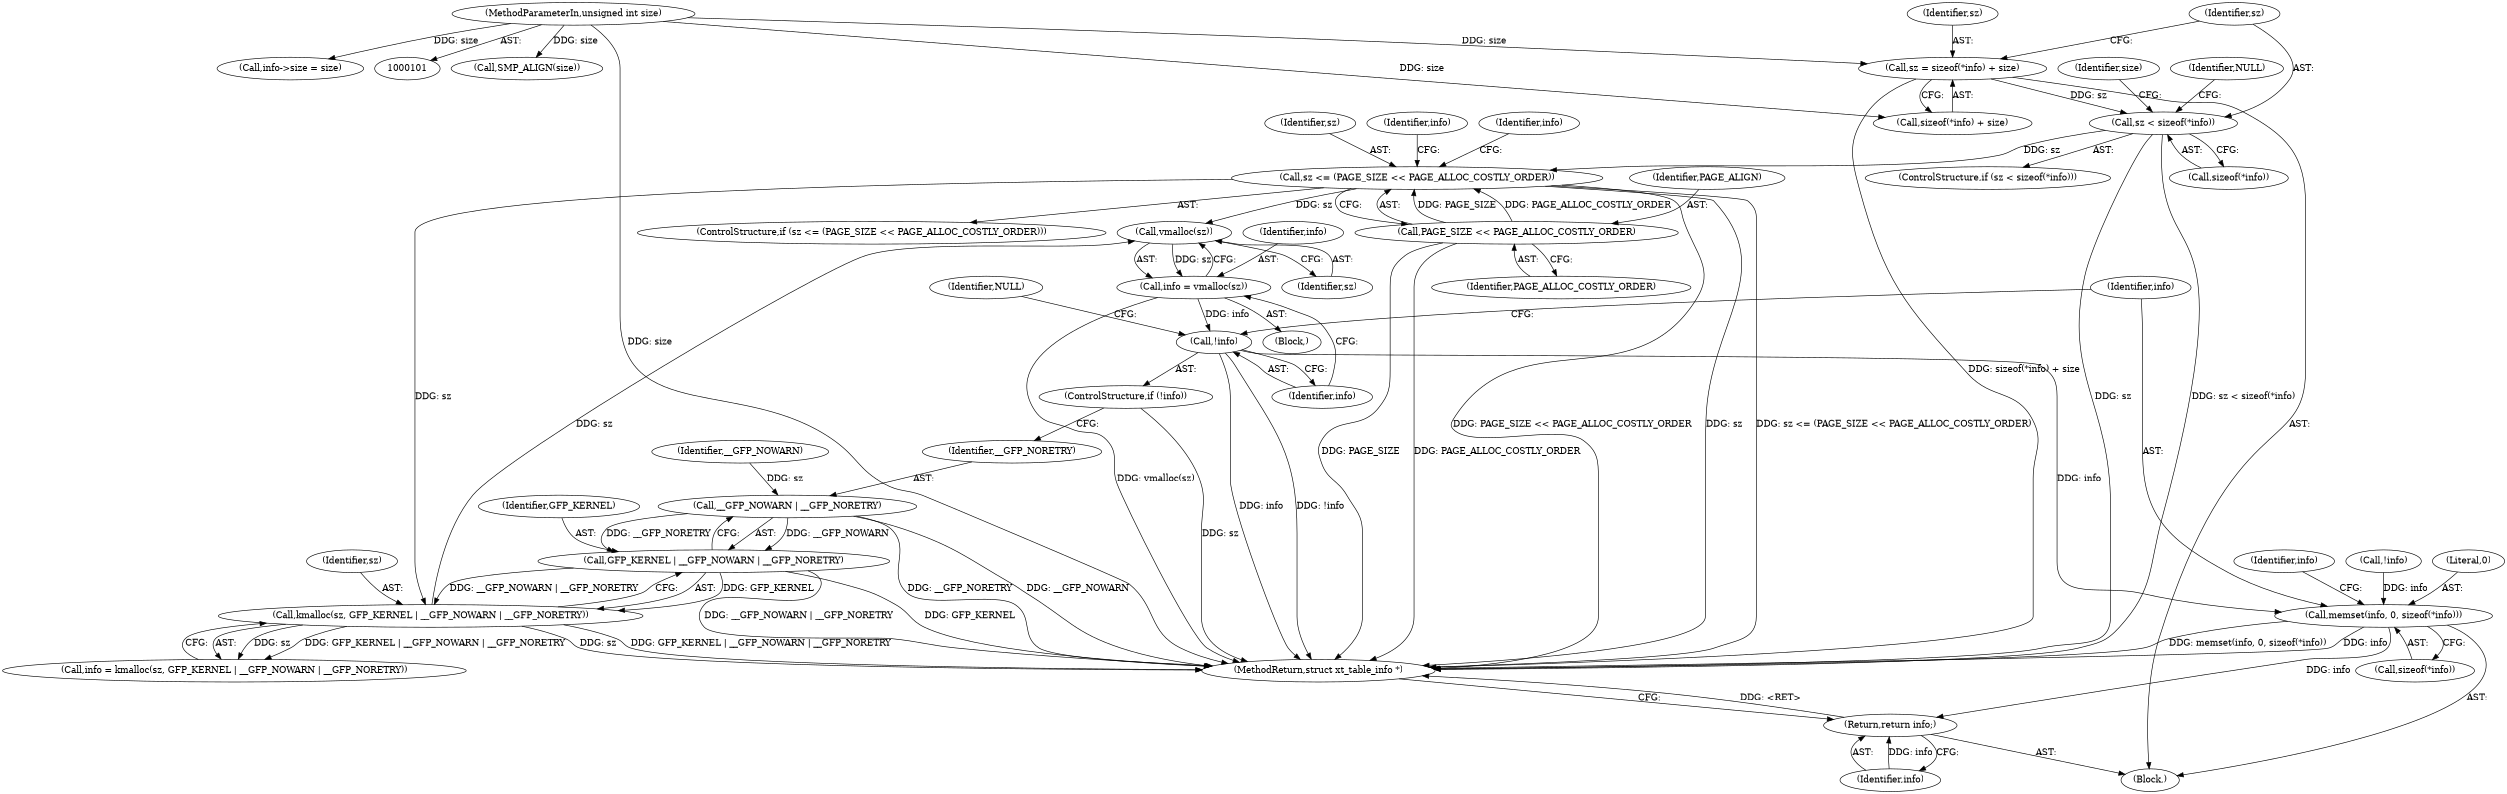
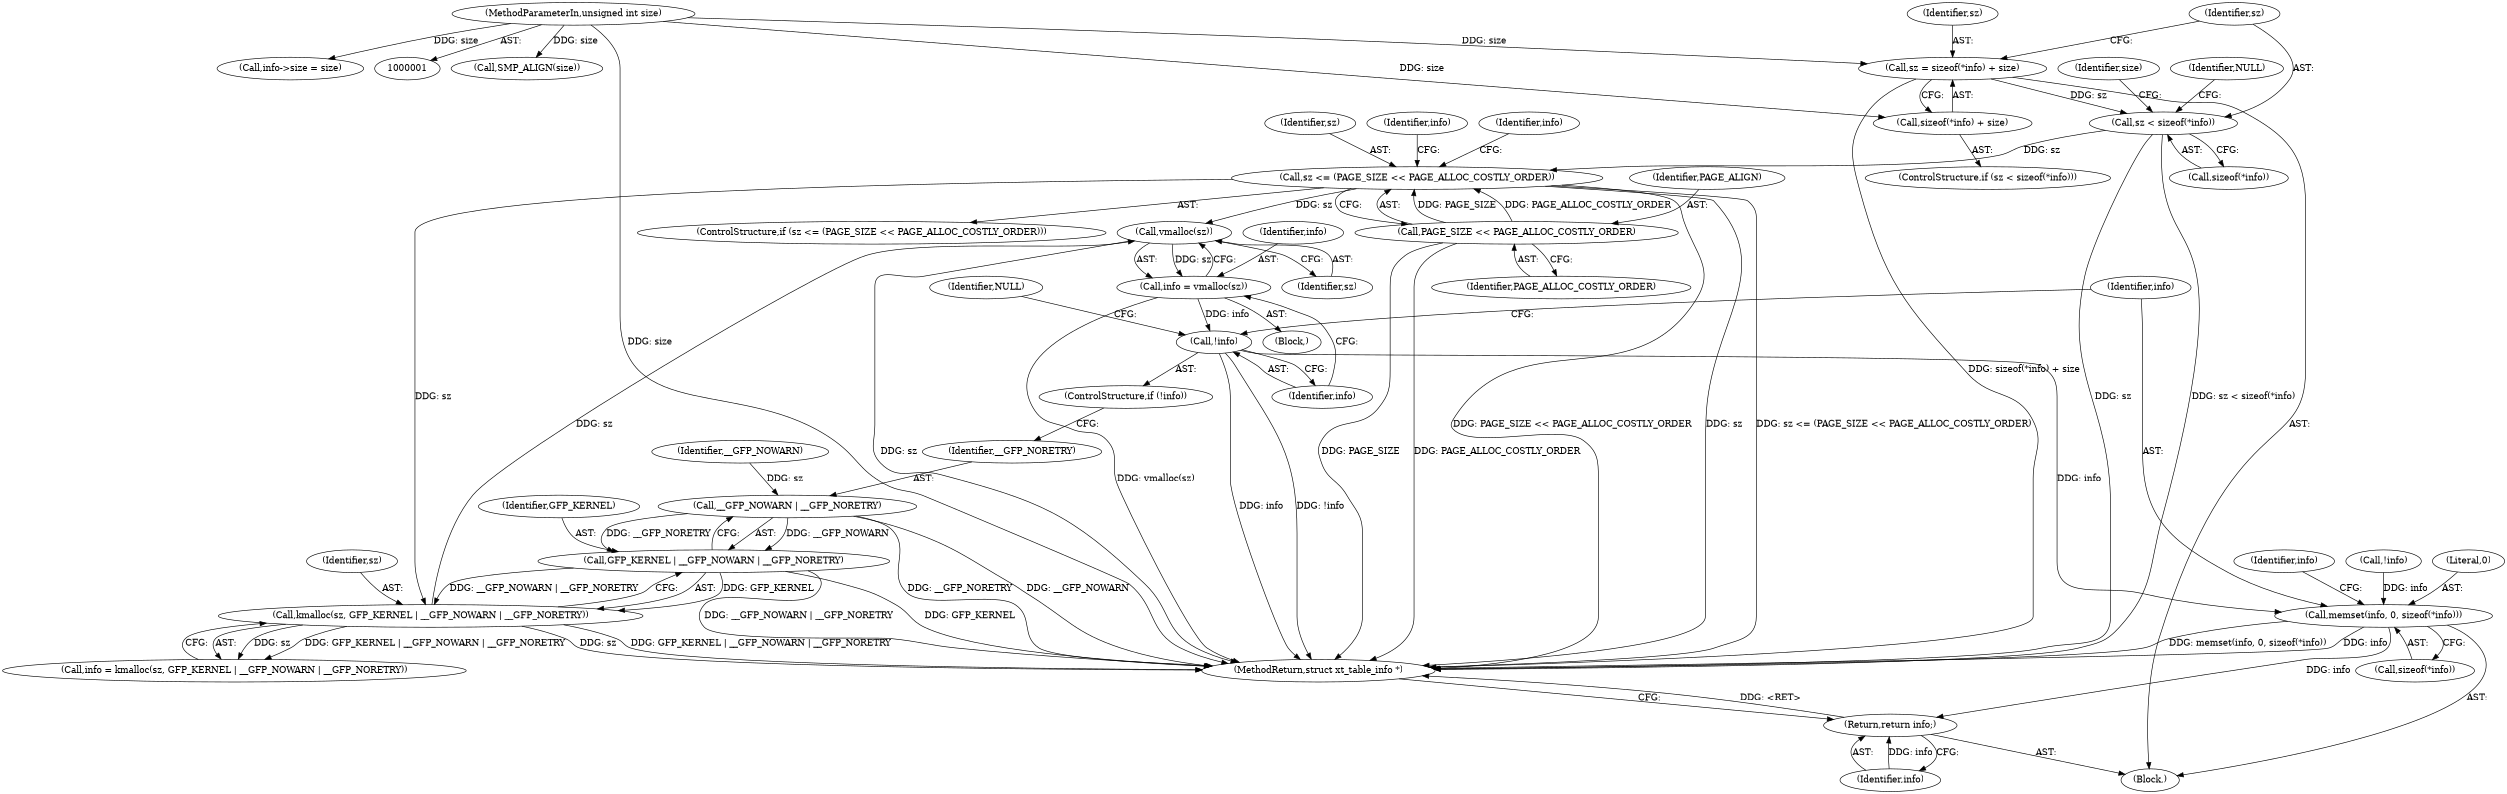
(407, 69) -> (407, 69)
(2081, 150) -> (1968, 148)
(1201, 533) -> (874, 451)
